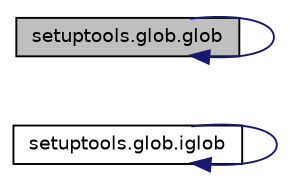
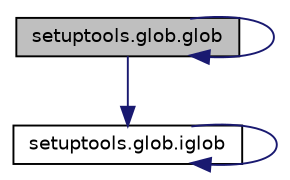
none -> (128, 81)
